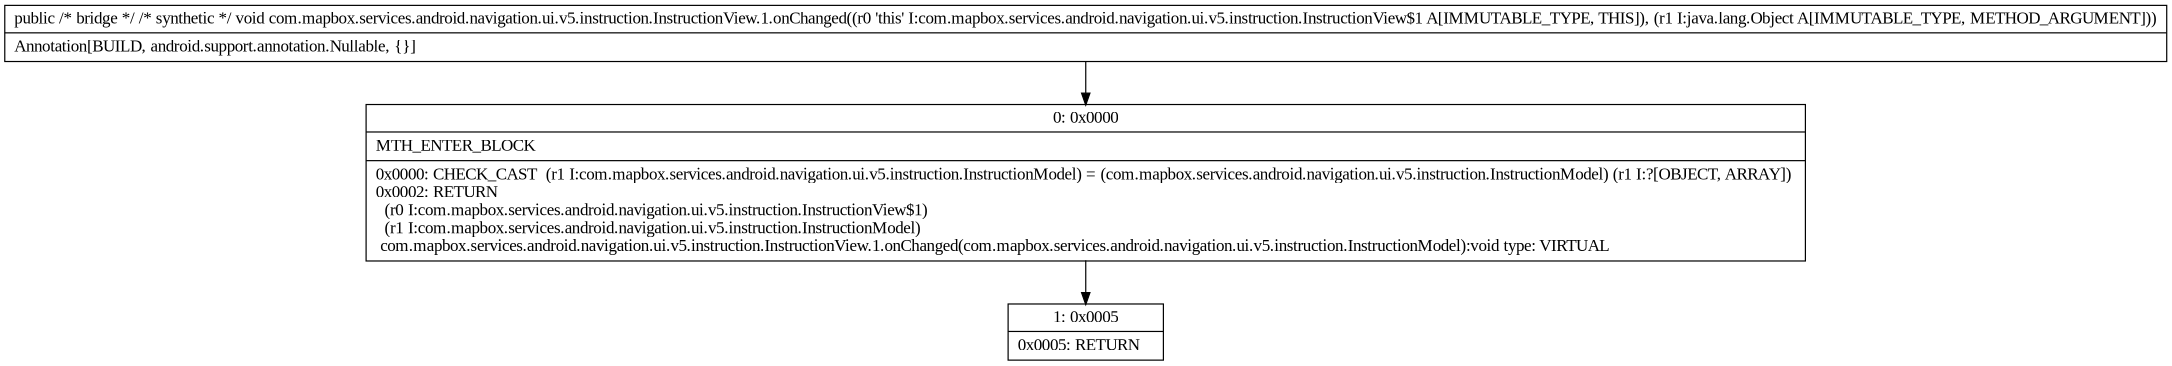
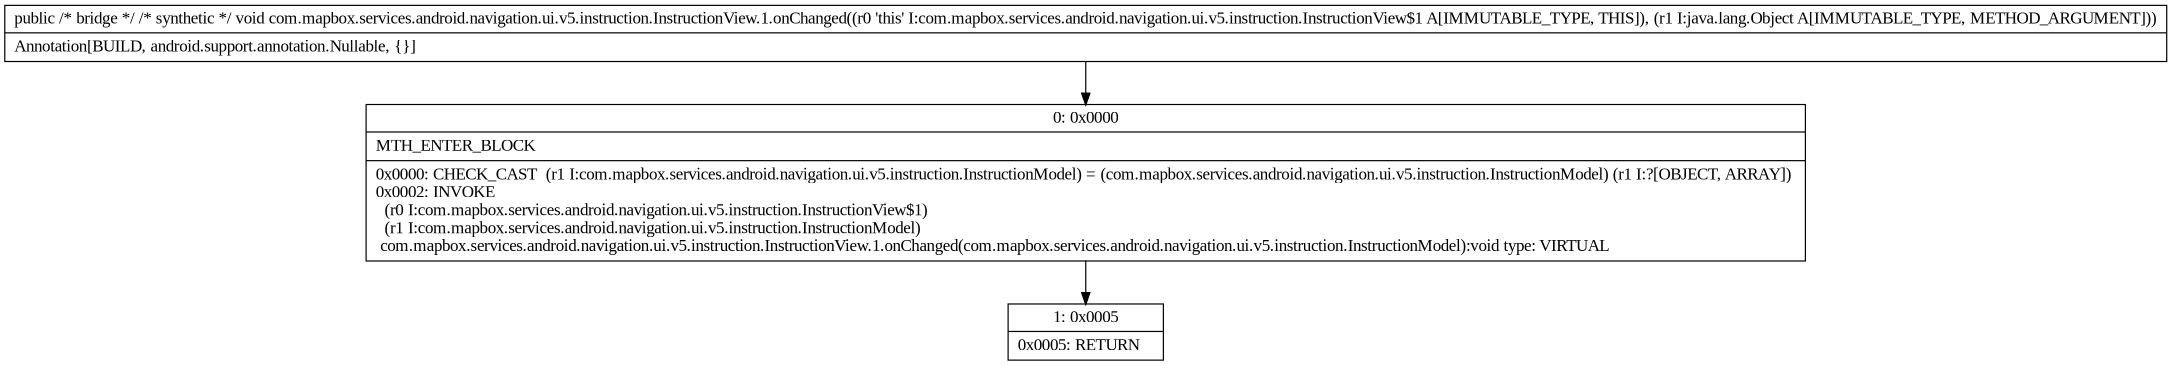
(441, 192) -> (440, 192)
